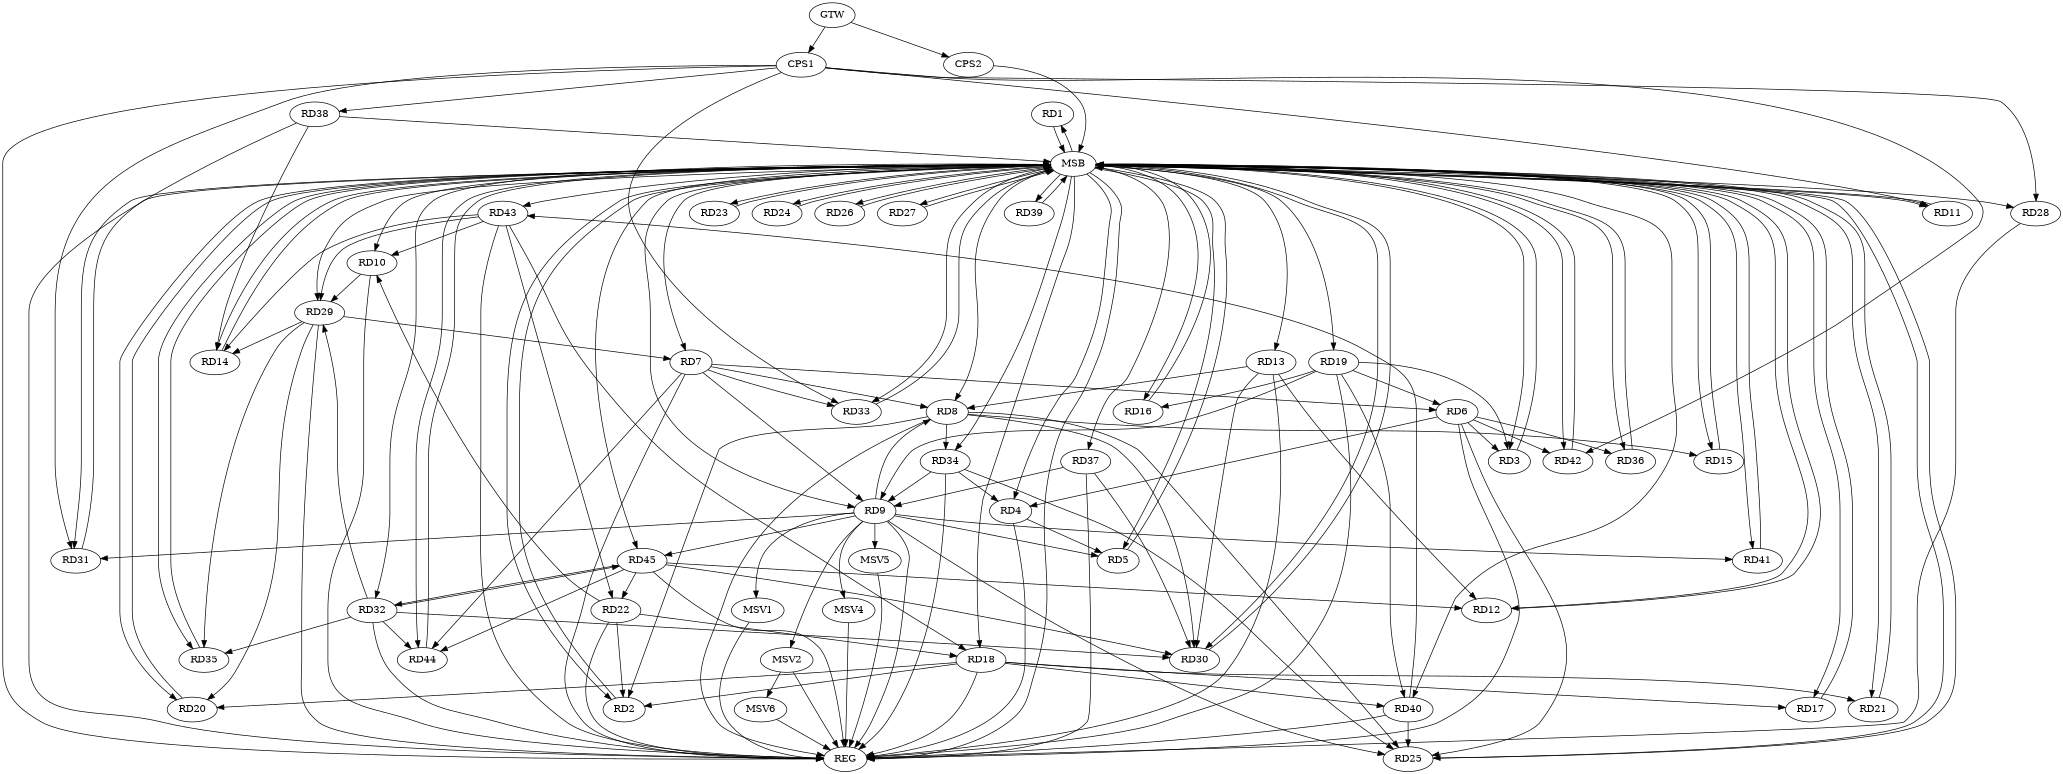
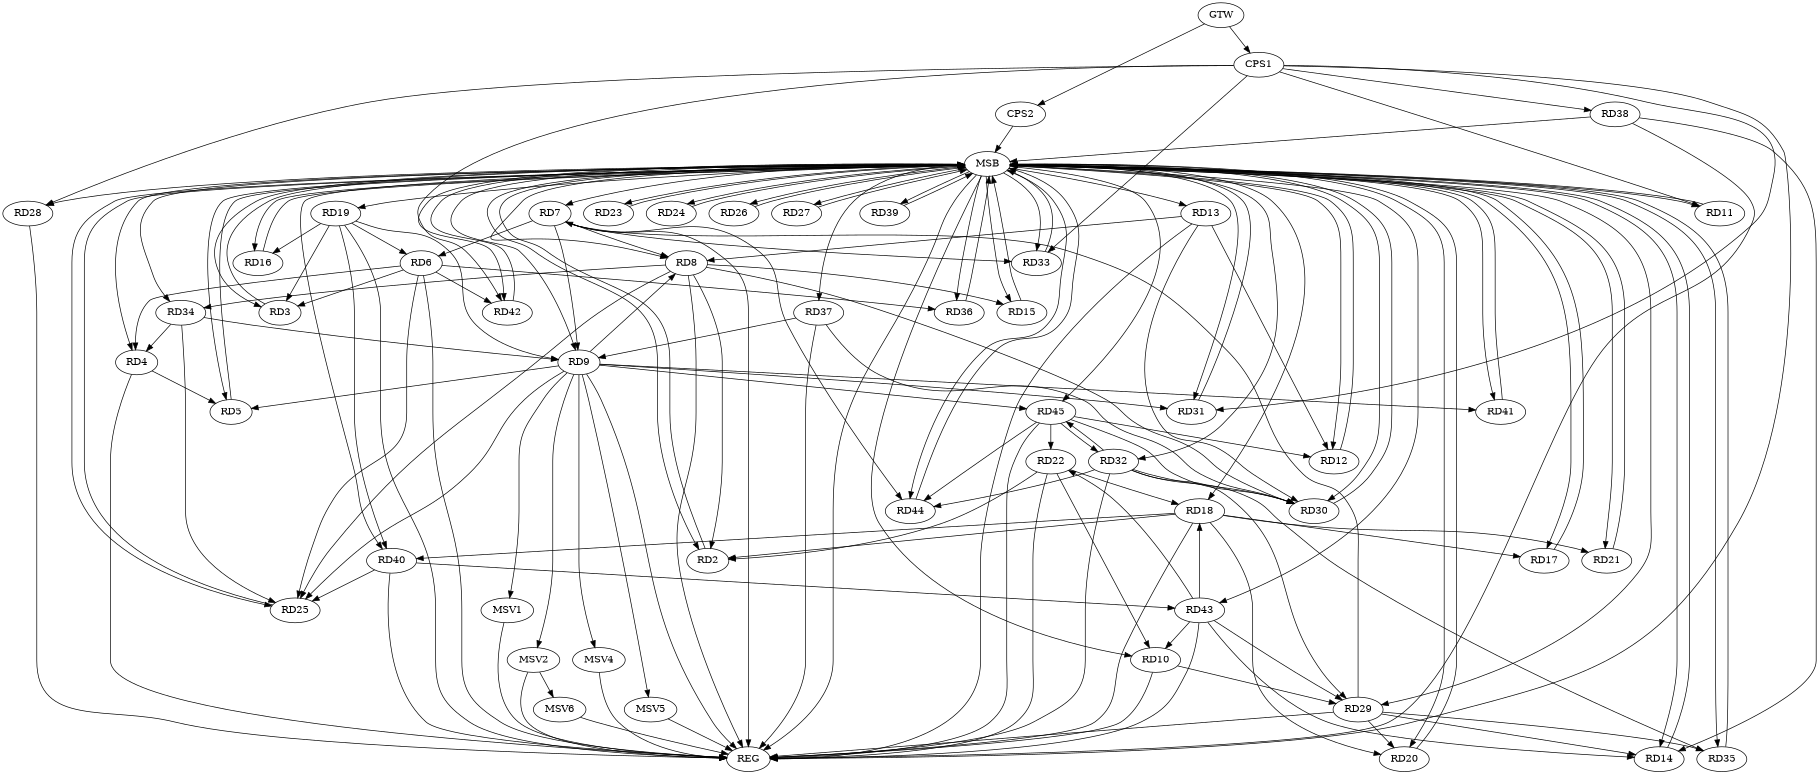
(1053, 114) -> none
(930, 618) -> none
